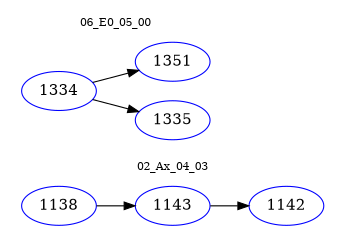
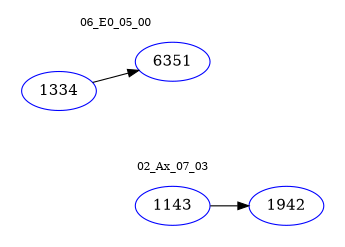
(173, 62) -> (173, 62)
(173, 120) -> none
(173, 167) -> (173, 167)
(59, 206) -> none
(286, 206) -> (286, 206)
